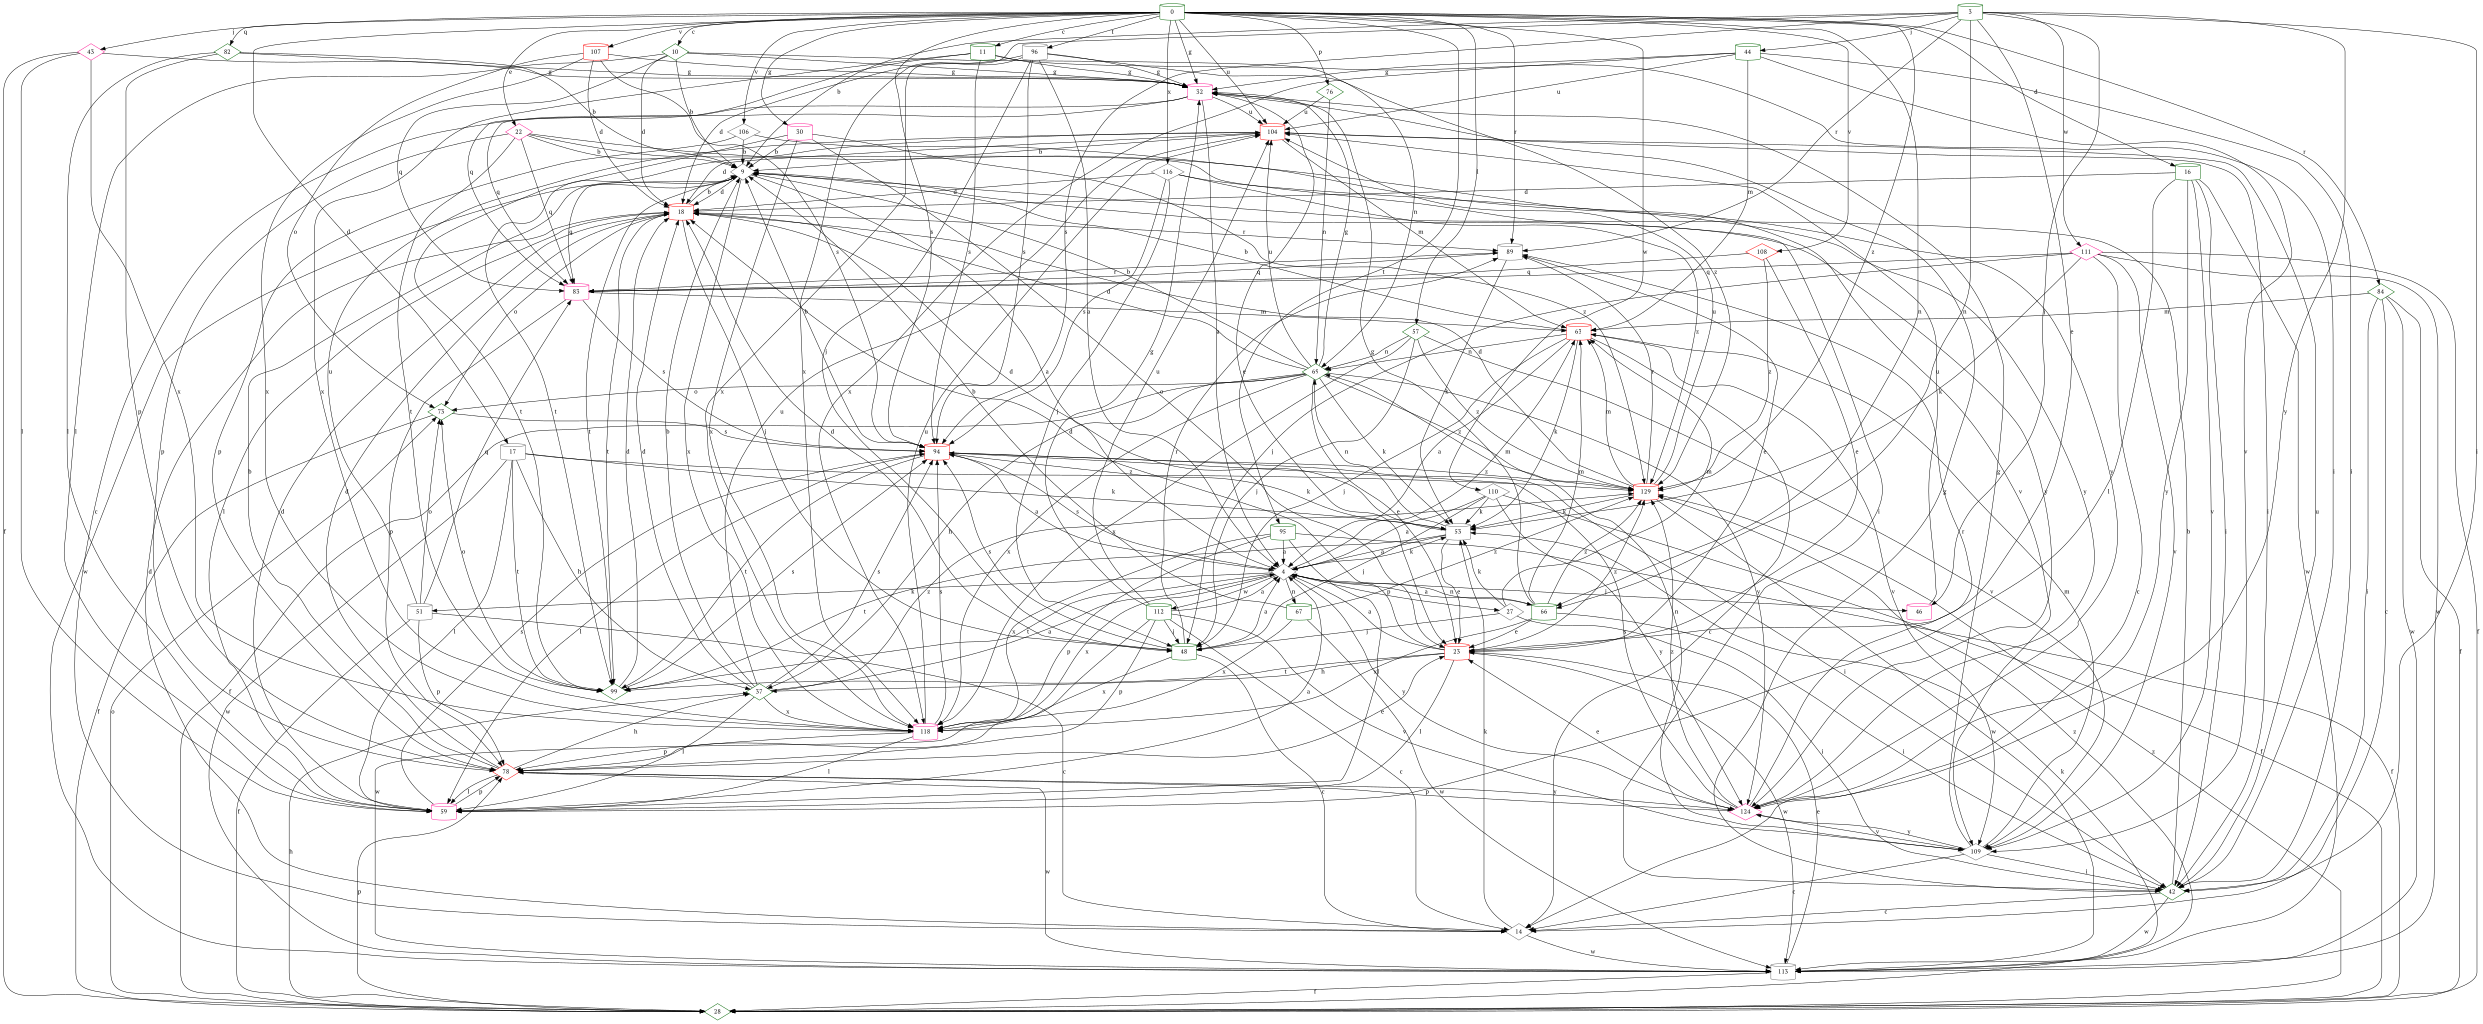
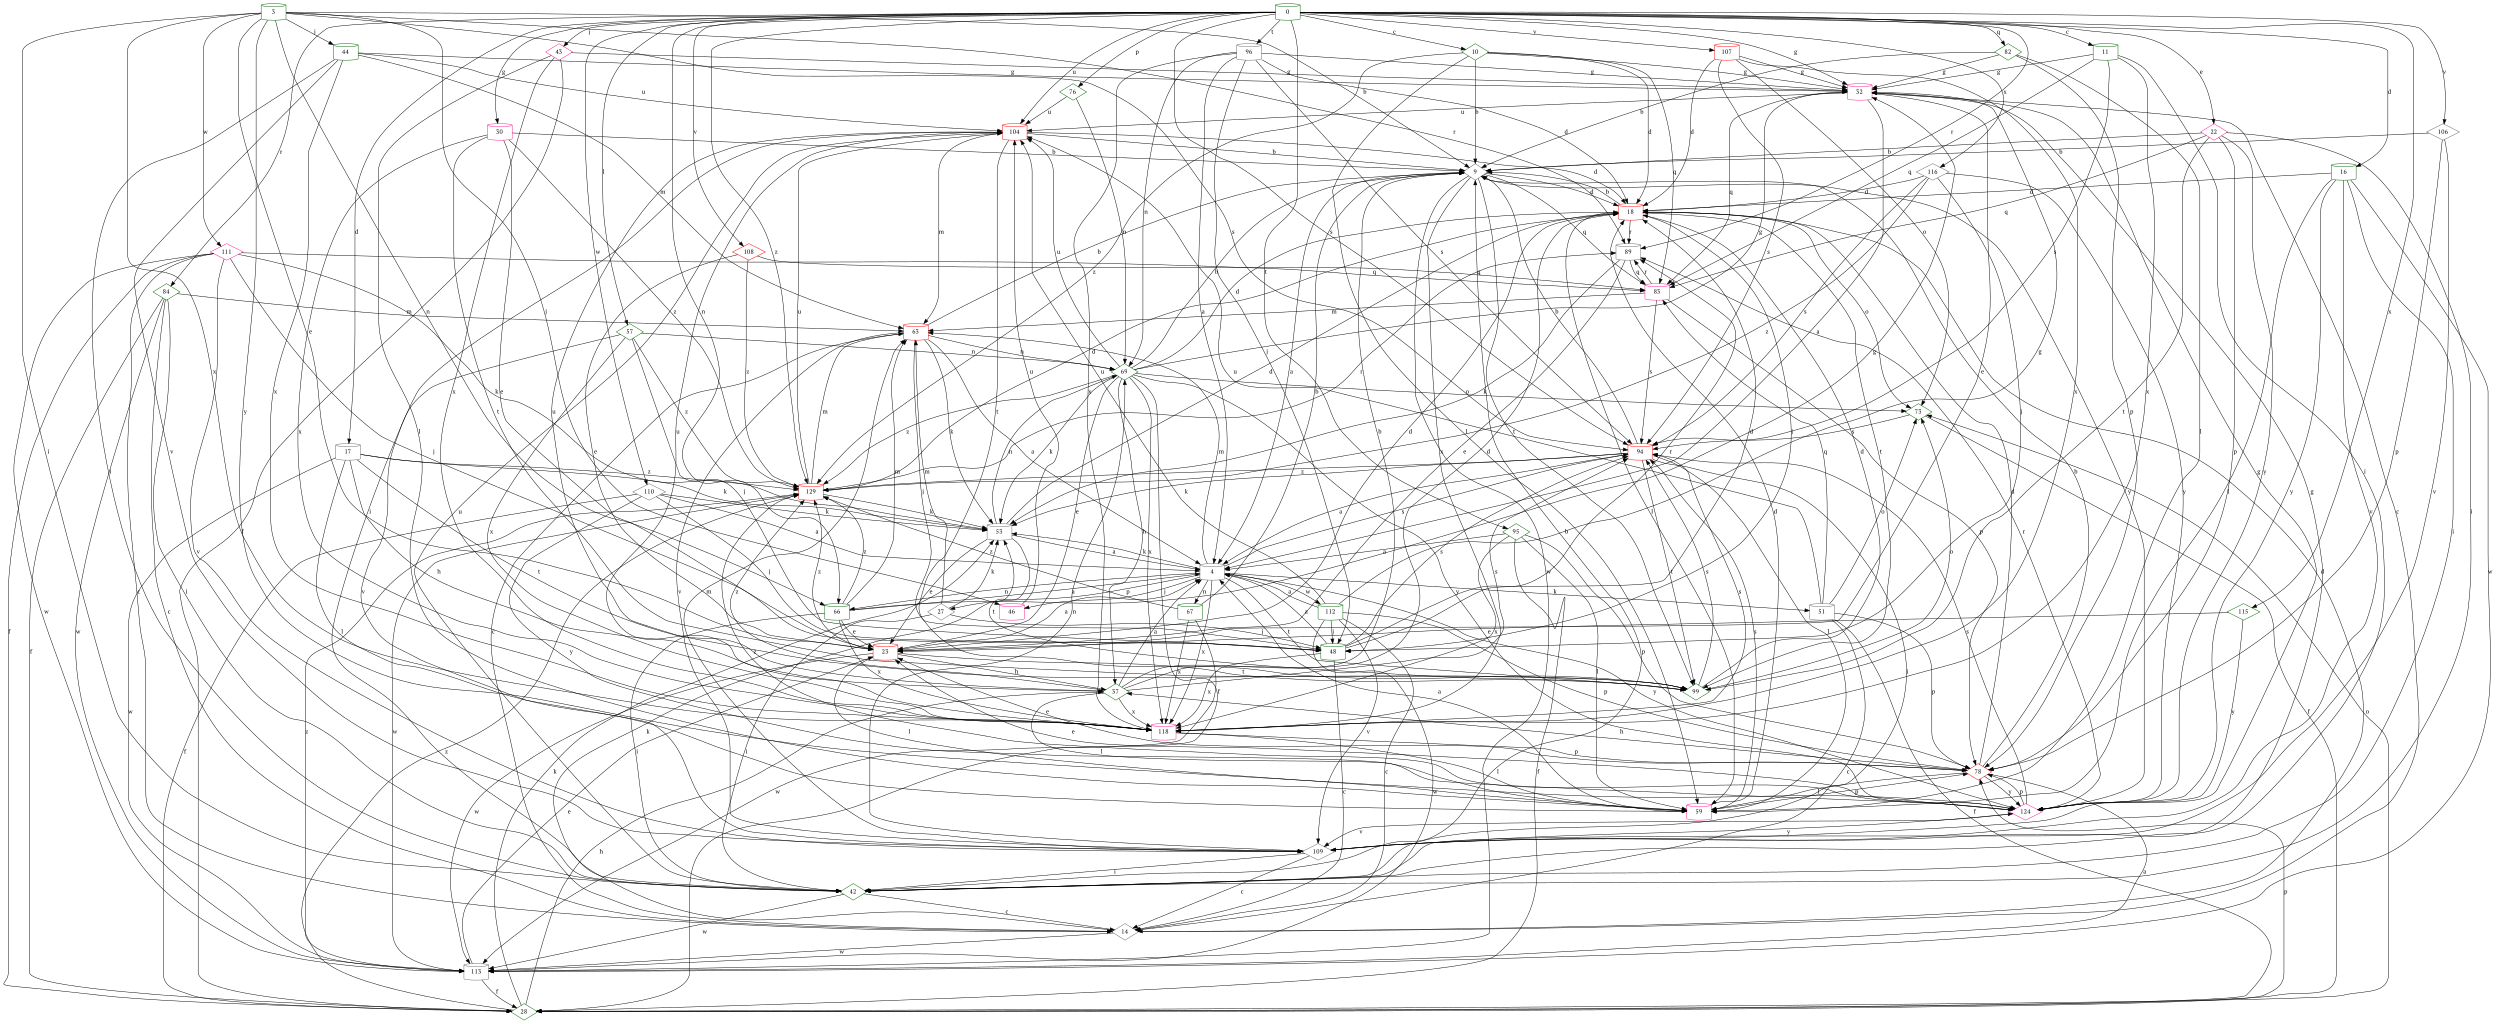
(1162, 392) -> (502, 392)
(1283, 532) -> (1516, 532)
(1284, 572) -> (1212, 572)
none -> (2243, 612)
(1048, 872) -> (2145, 872)
